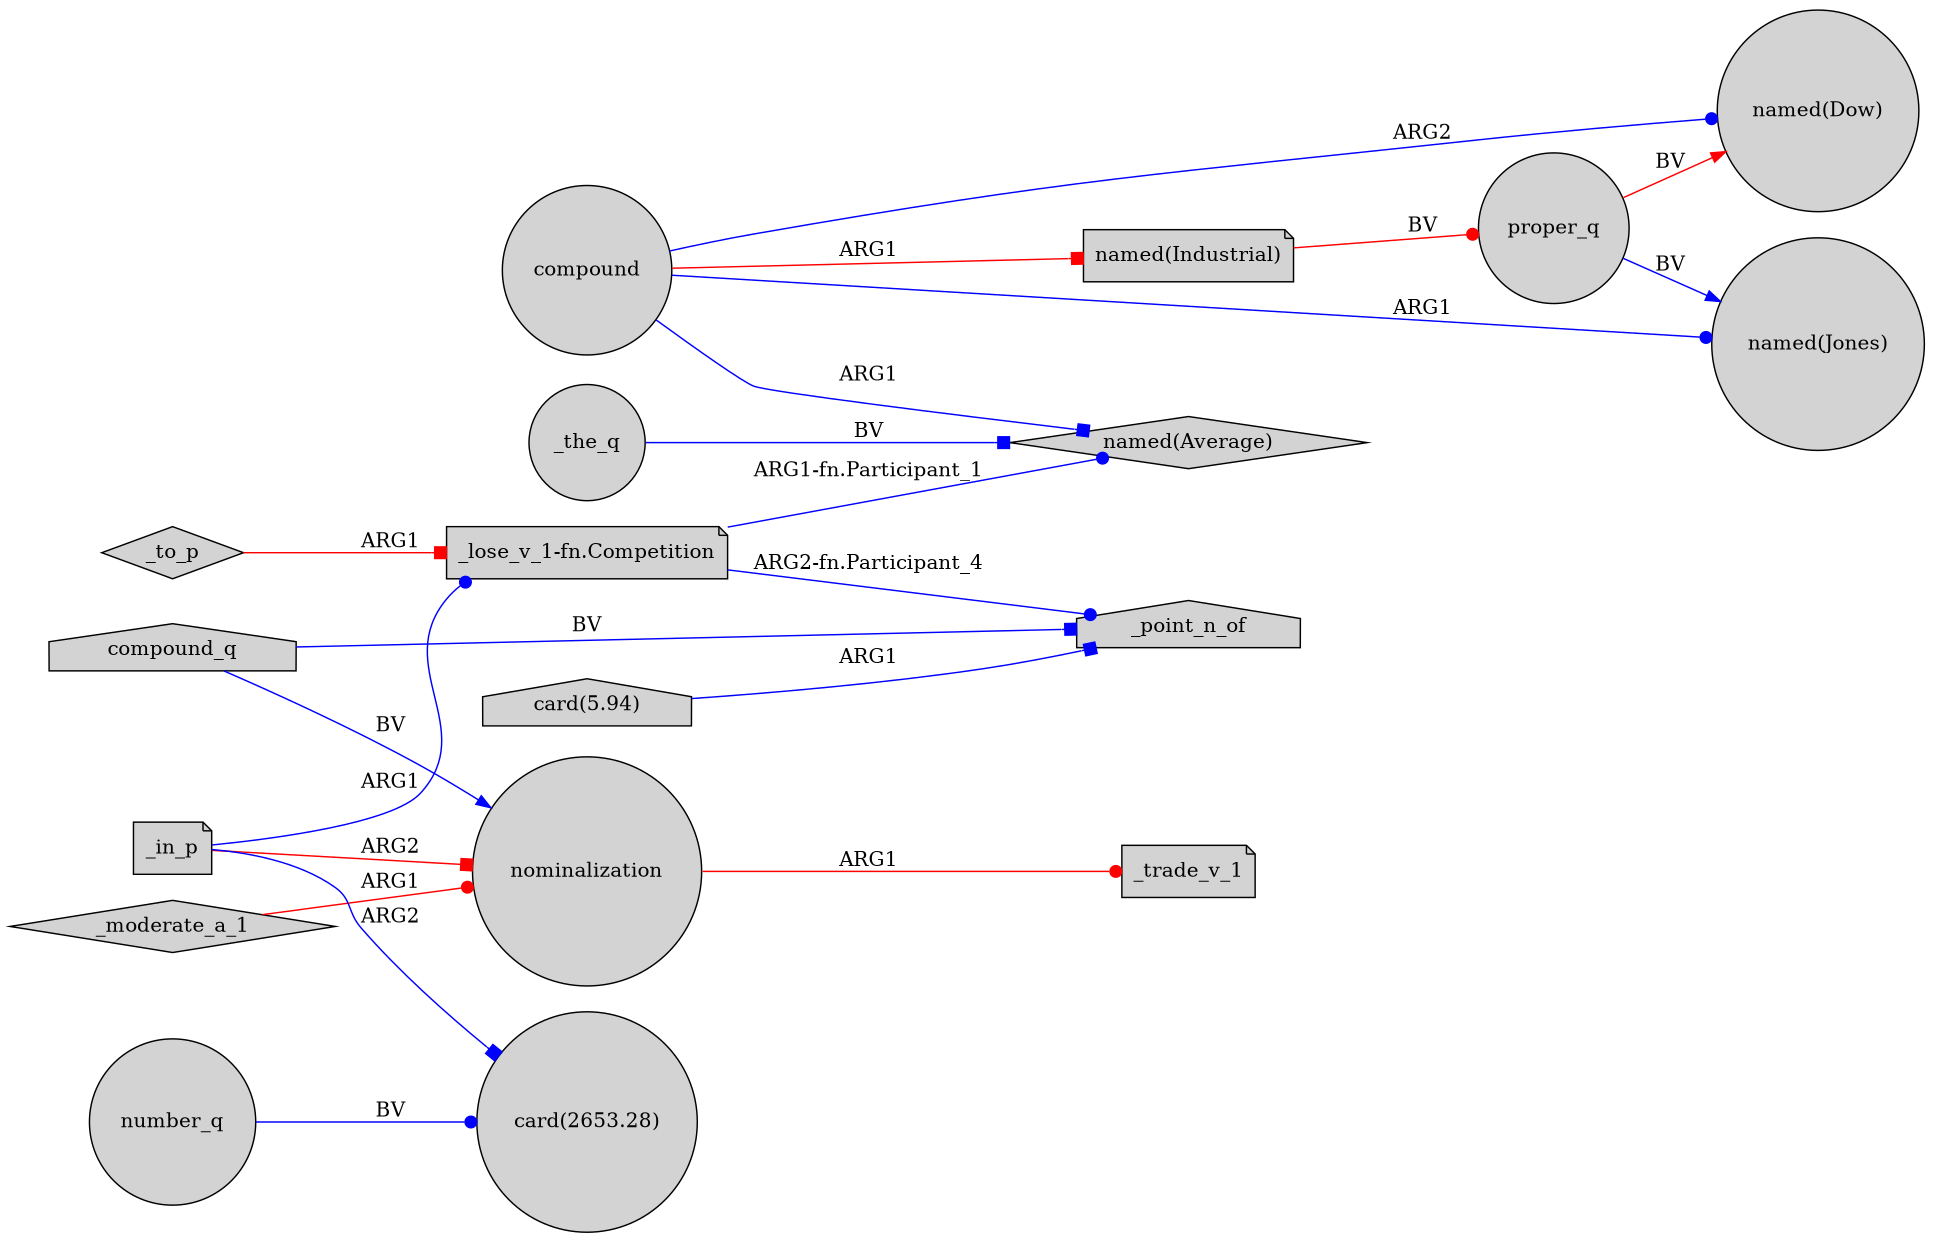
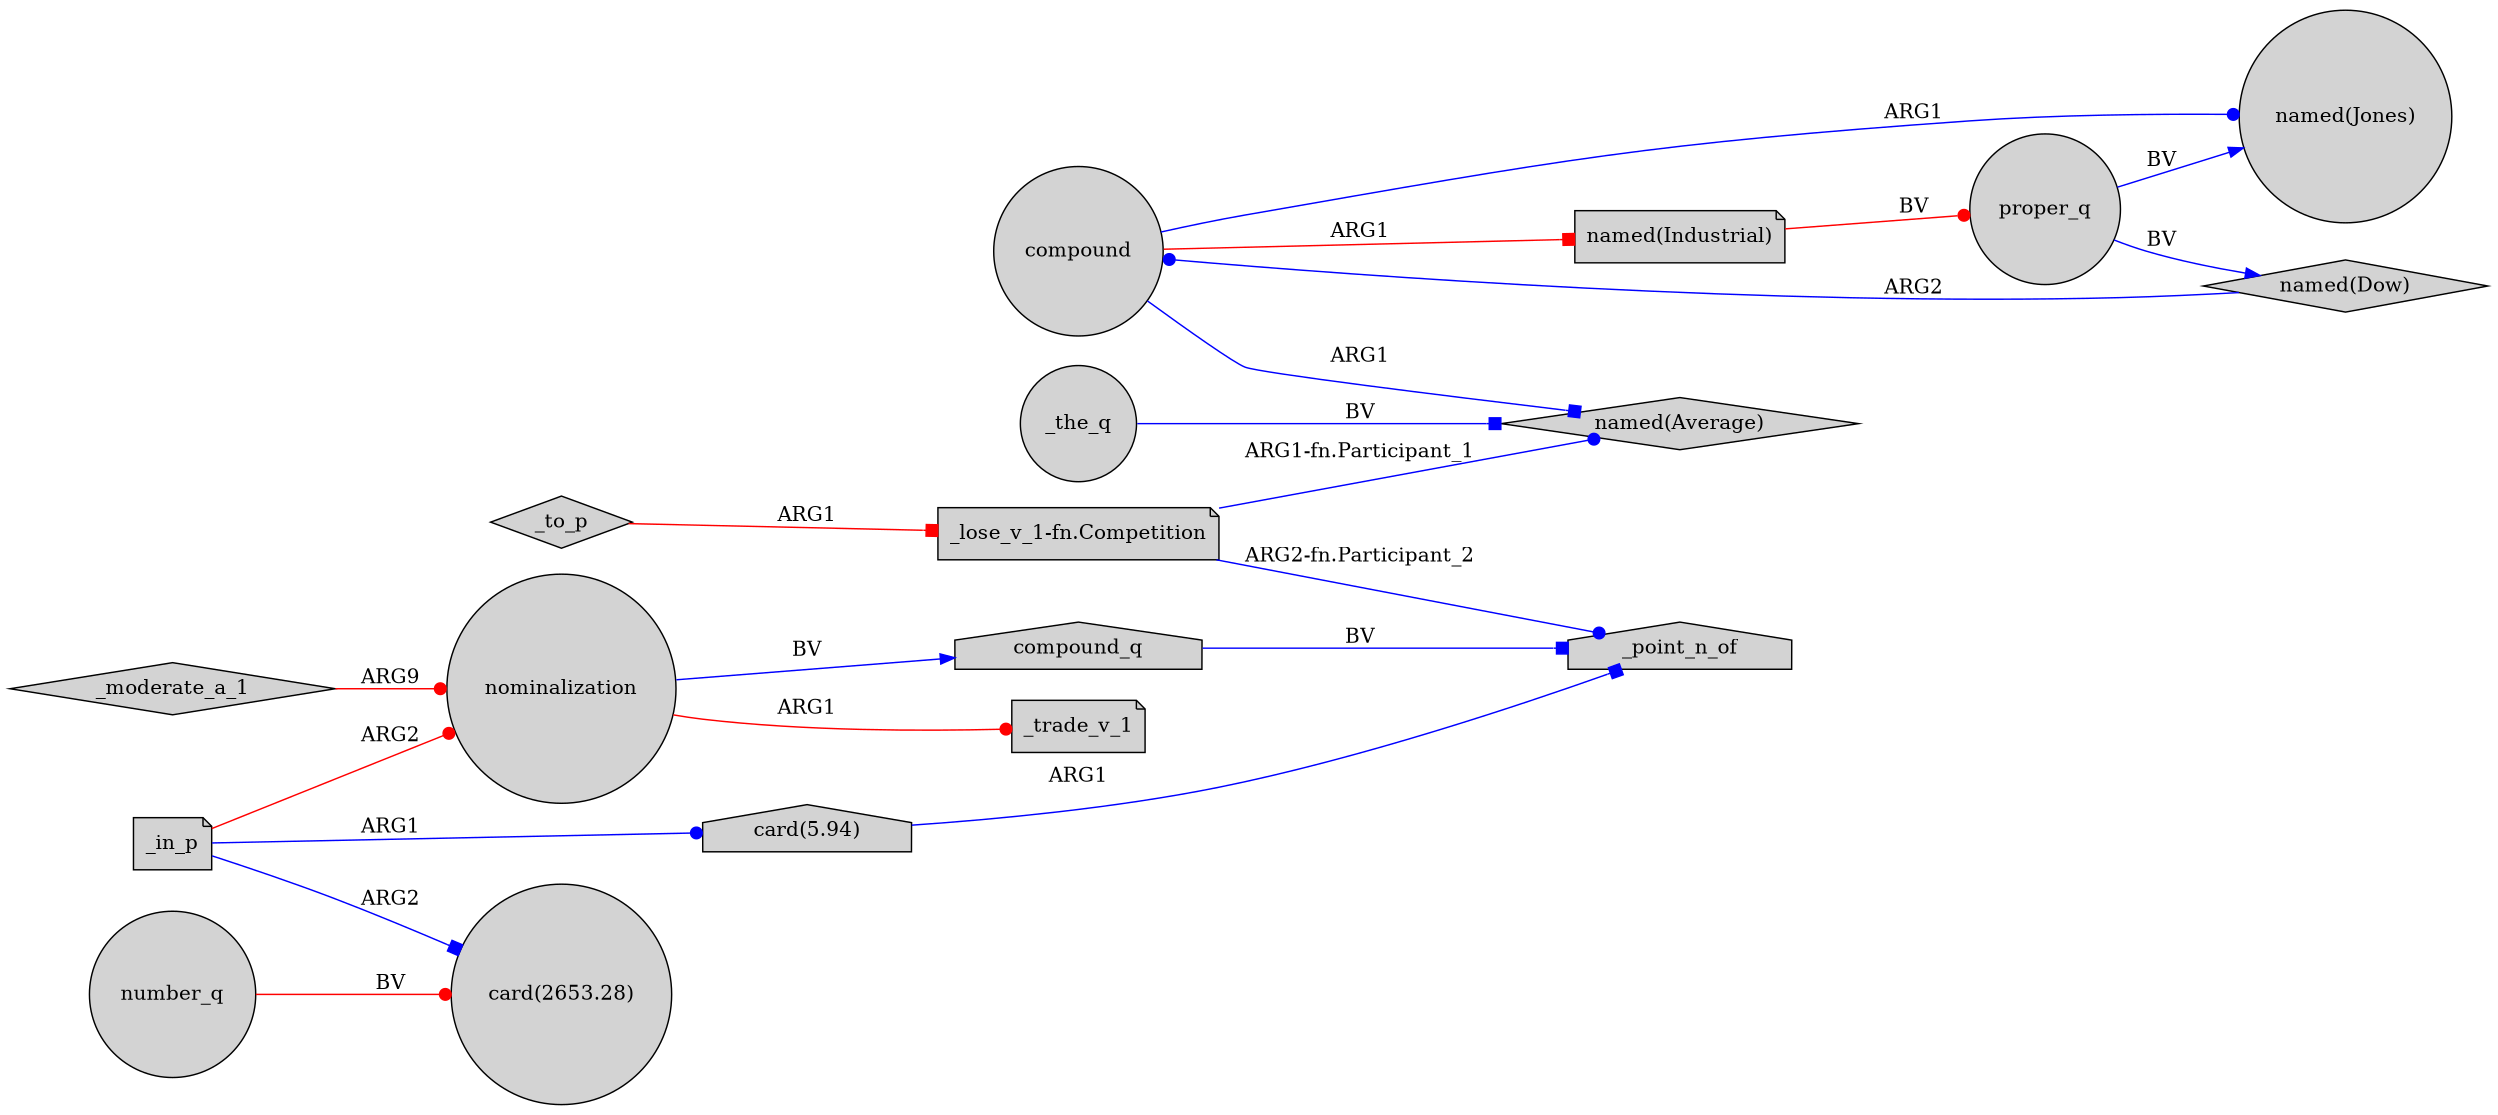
(1818, 111) -> (2345, 286)
(1186, 171) -> (1707, 293)
(1668, 178) -> (2179, 260)
(869, 564) -> (1360, 556)
(354, 731) -> (808, 669)
(423, 790) -> (451, 838)
(335, 857) -> (328, 782)
(391, 882) -> (391, 678)
(360, 1122) -> (348, 994)
